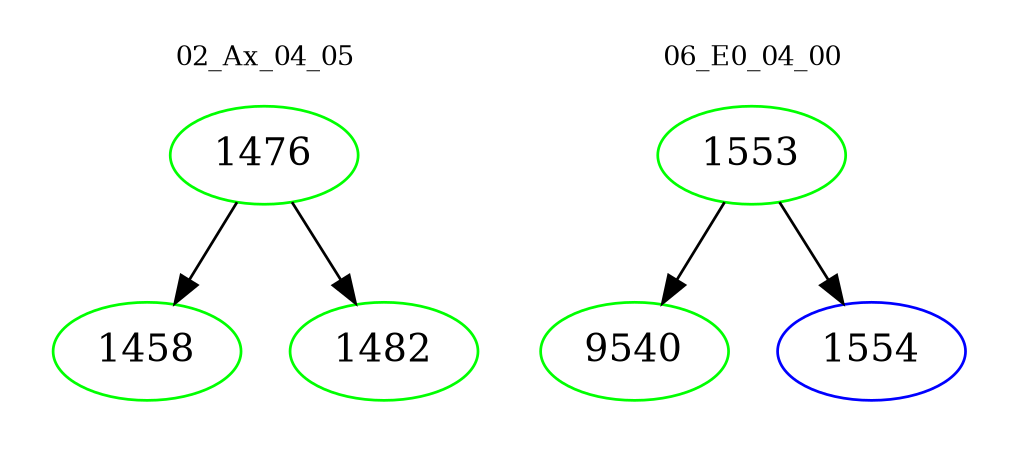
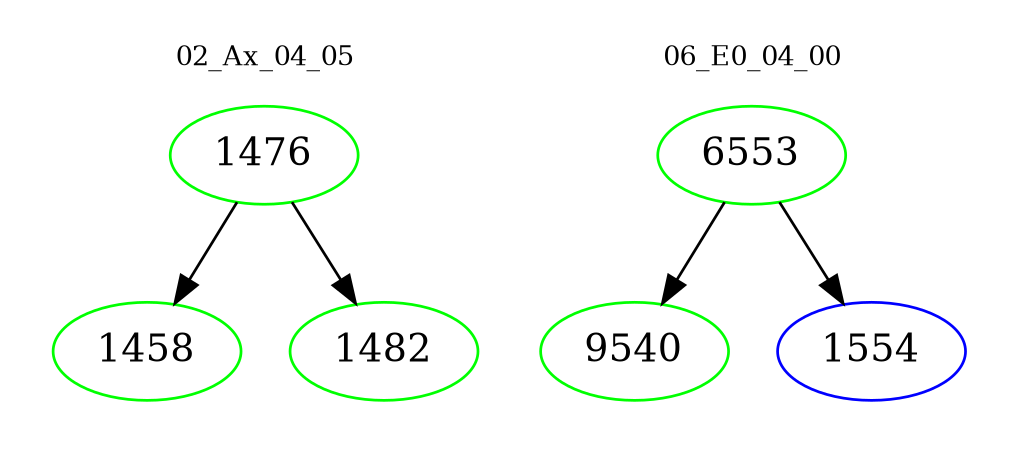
(752, 155) -> (752, 155)
